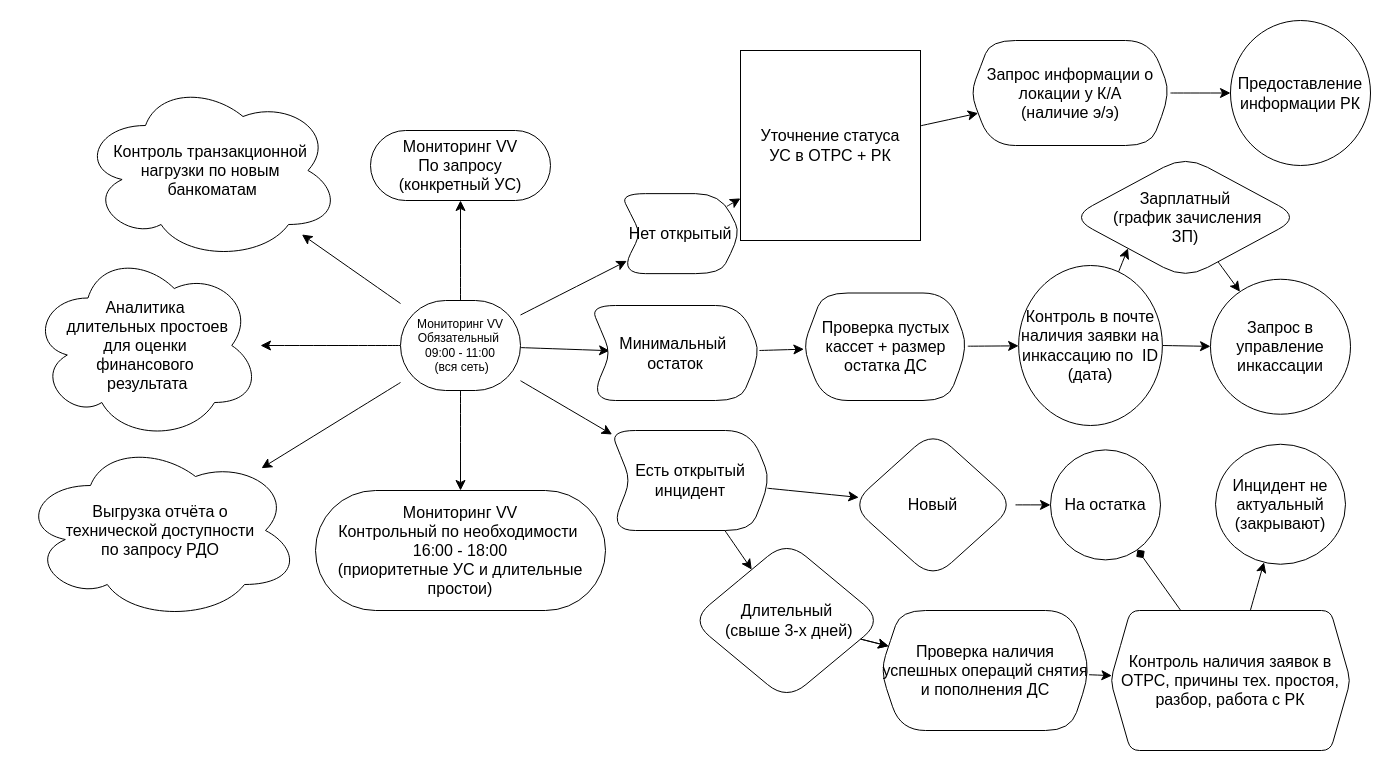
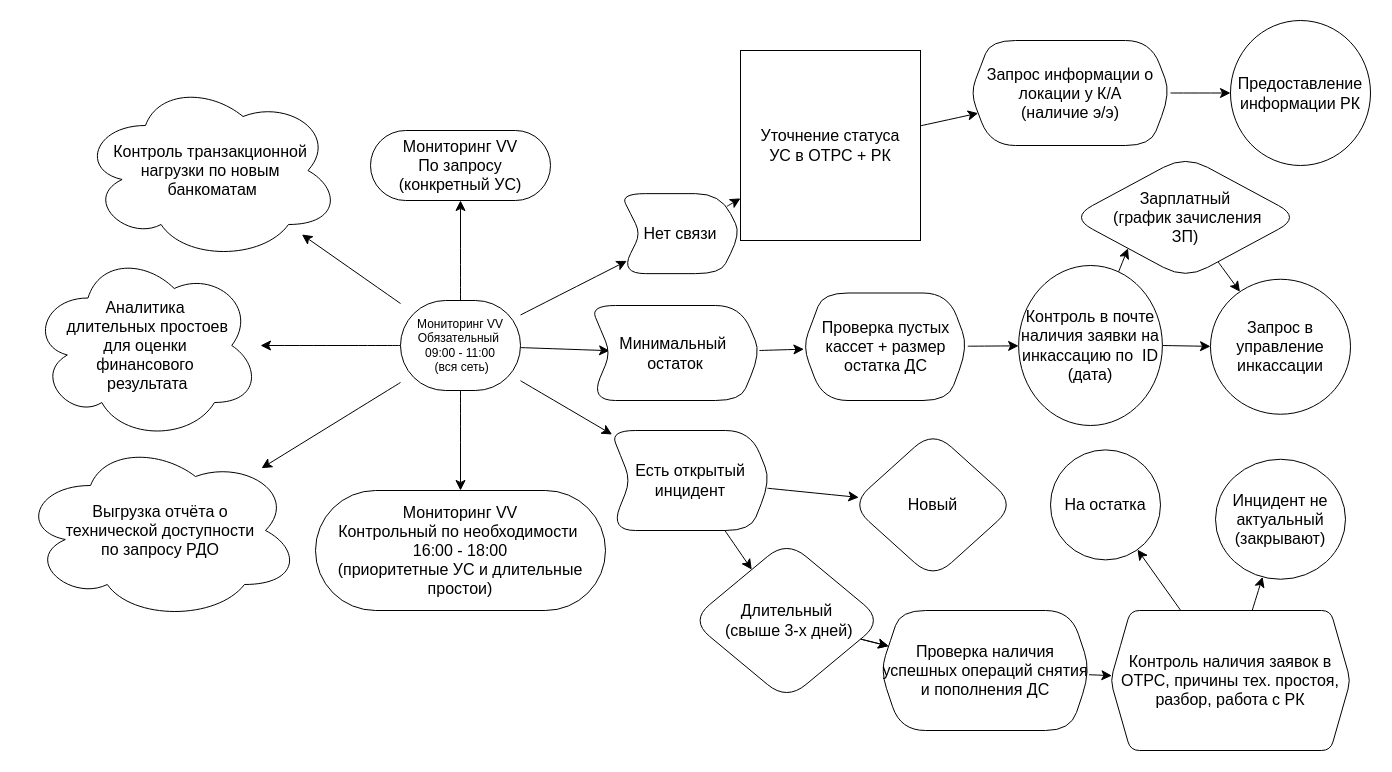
(681, 234) -> (681, 234)
(1281, 504) -> (1281, 519)
(1030, 505) -> none
(1144, 558) -> (1143, 558)
